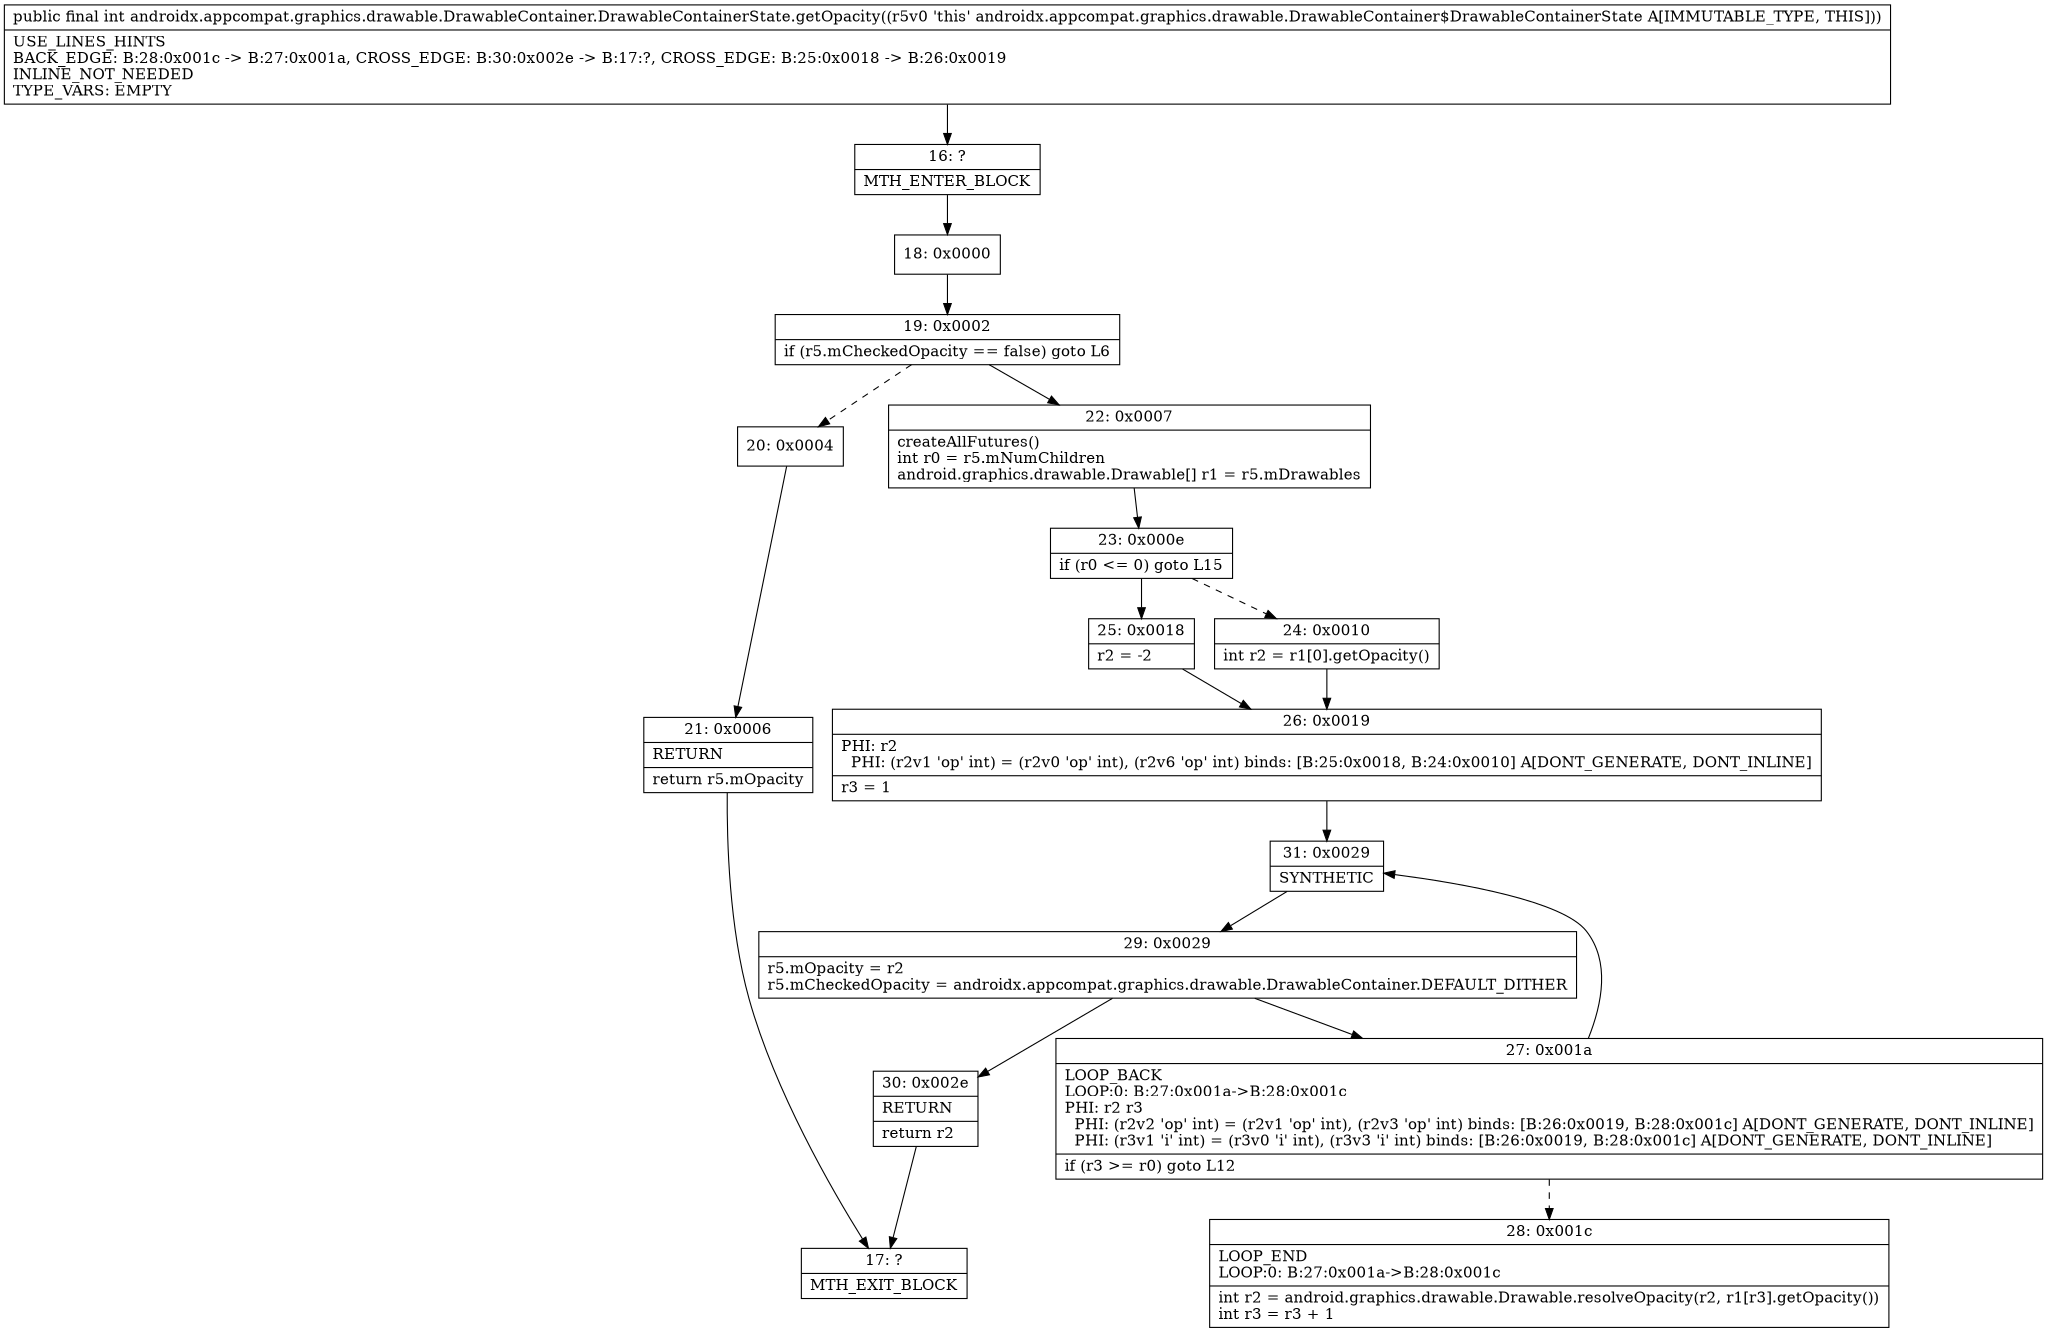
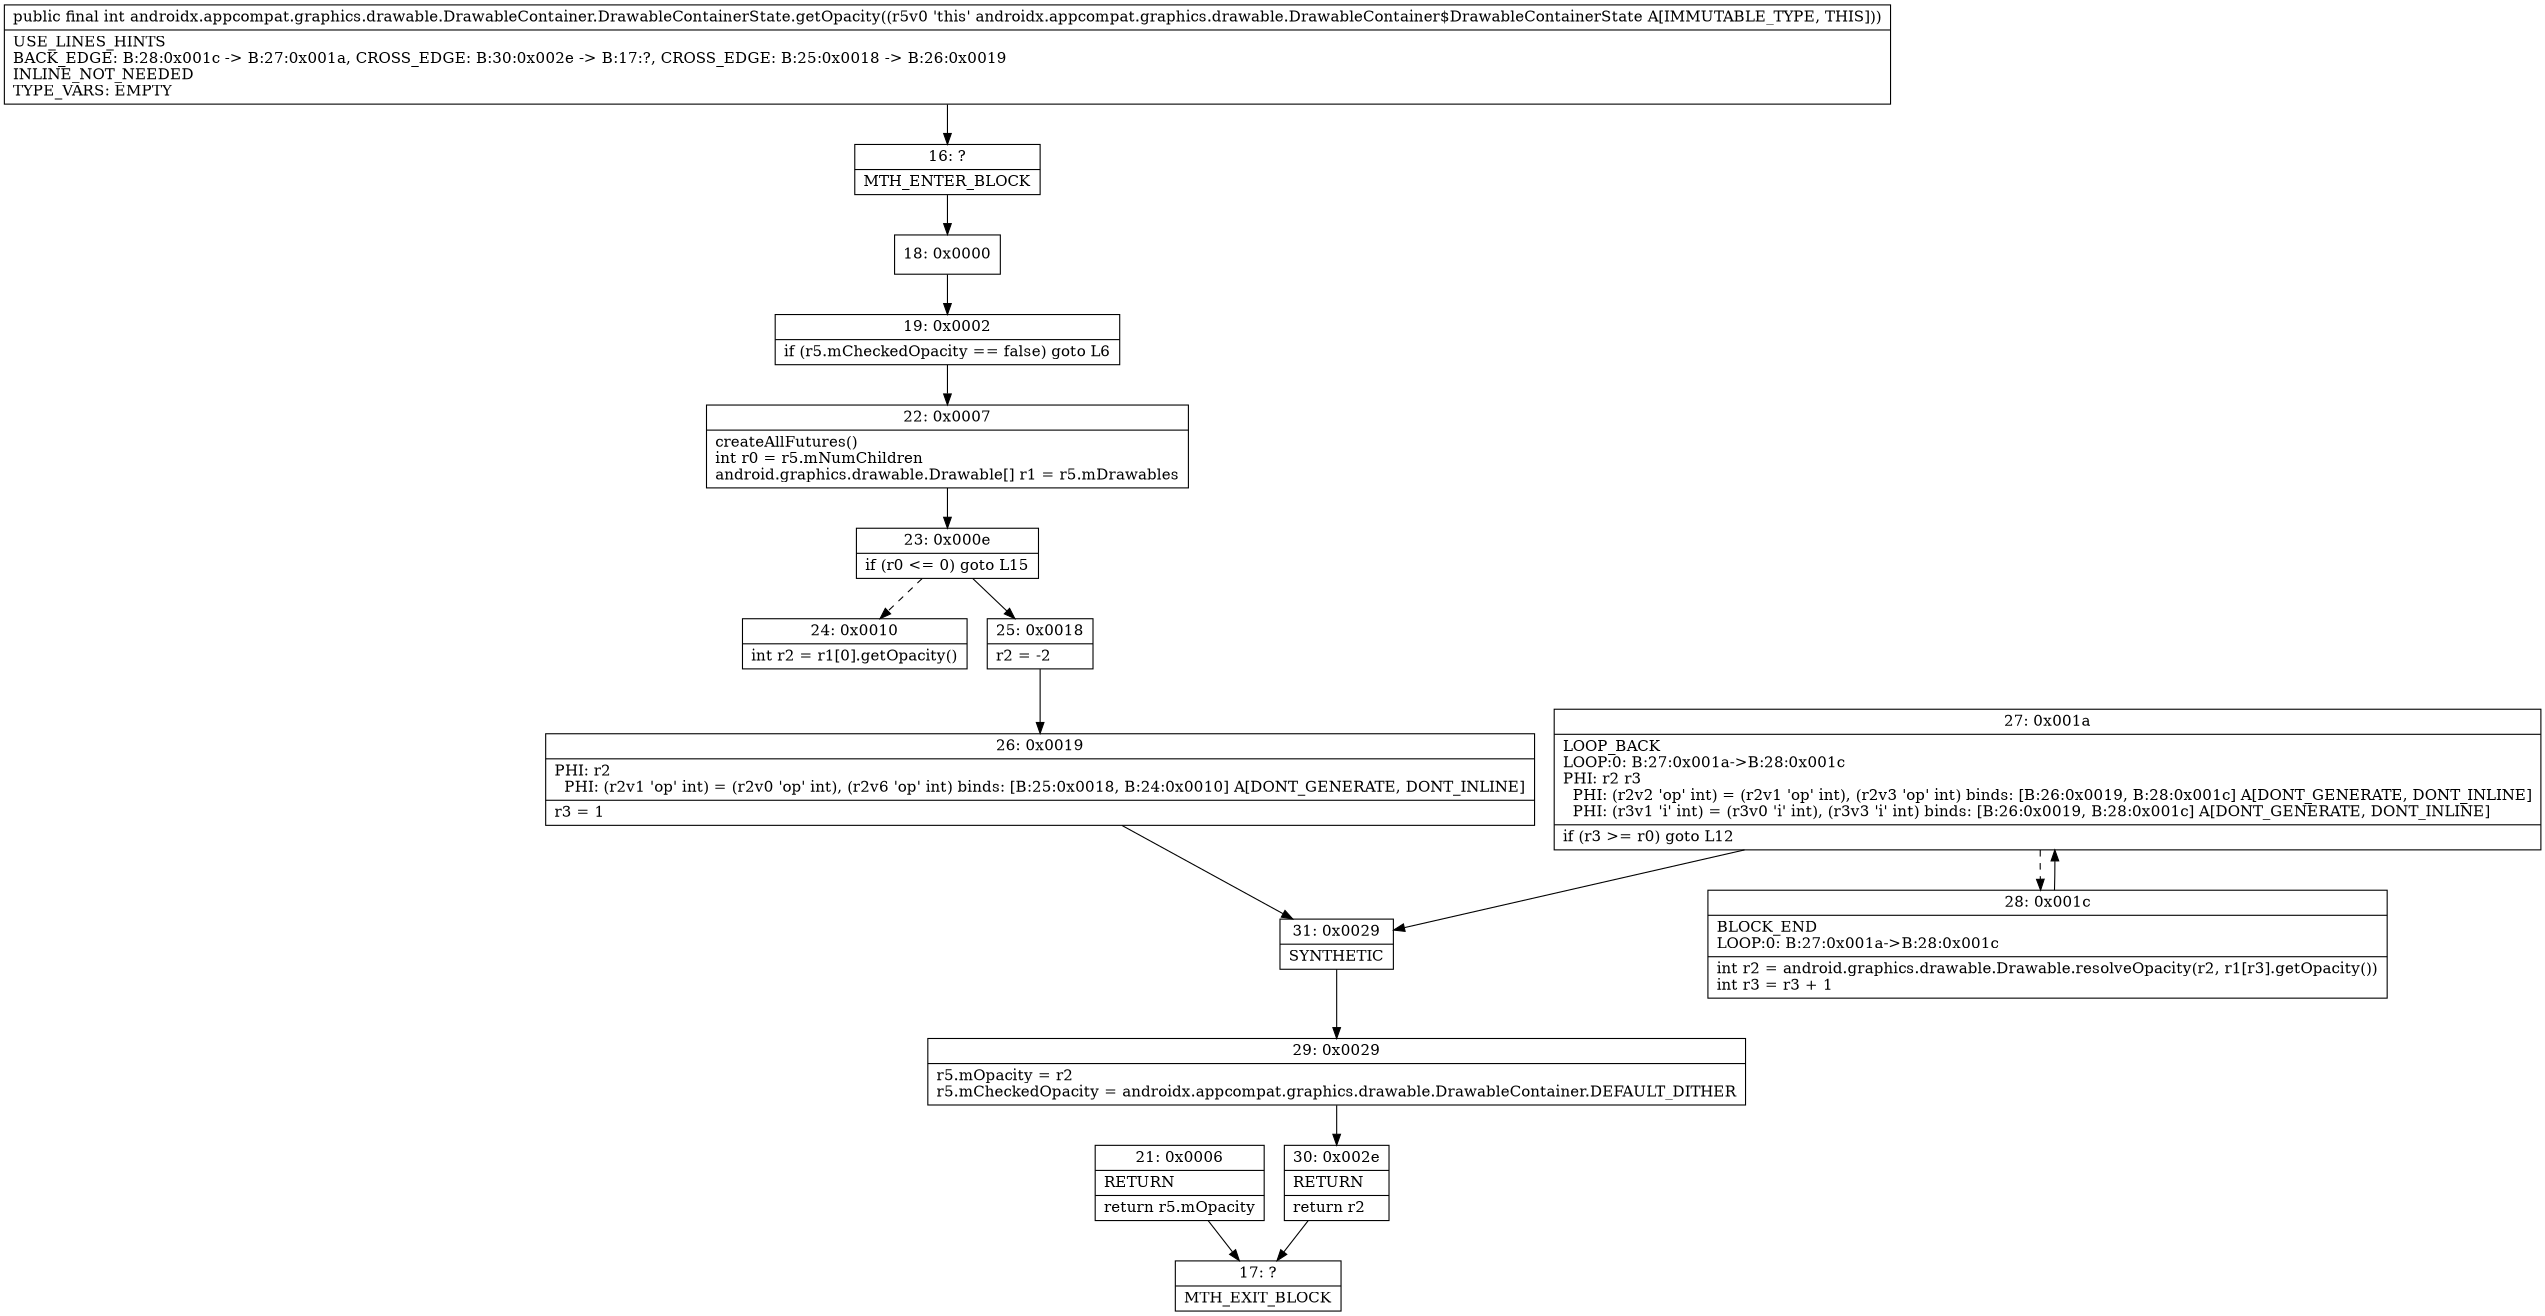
(790, 446) -> none
(1327, 684) -> none
(1303, 1016) -> (2055, 876)
(1263, 1257) -> (1767, 927)
